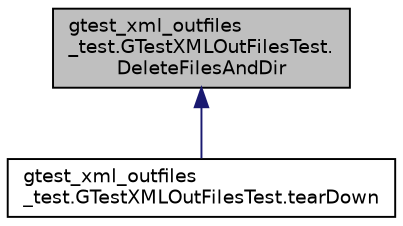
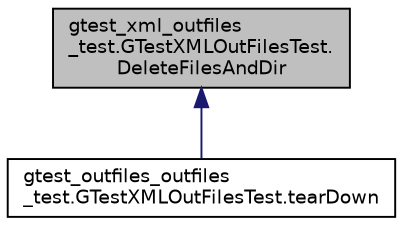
(201, 188) -> (201, 188)
